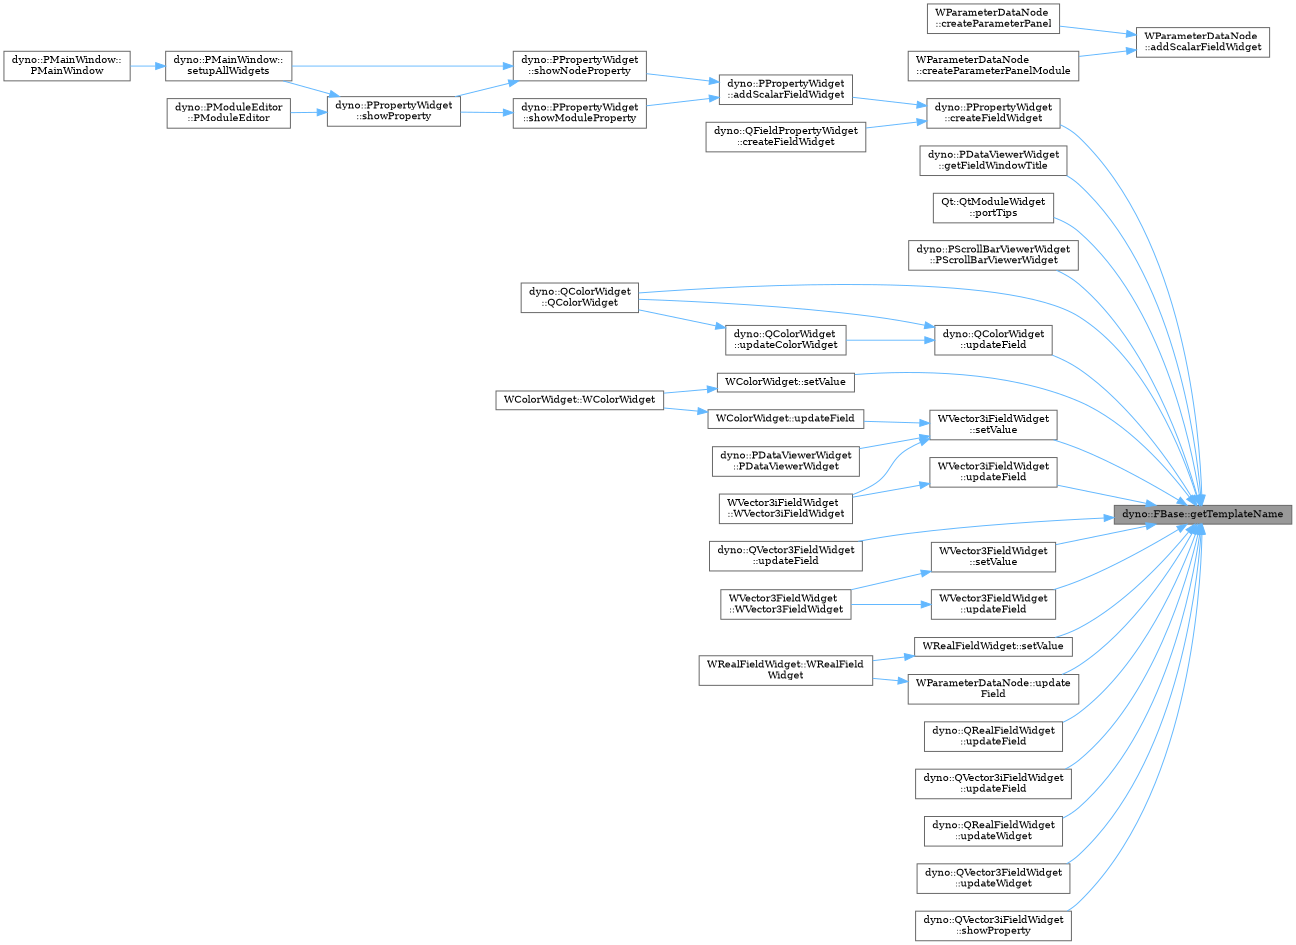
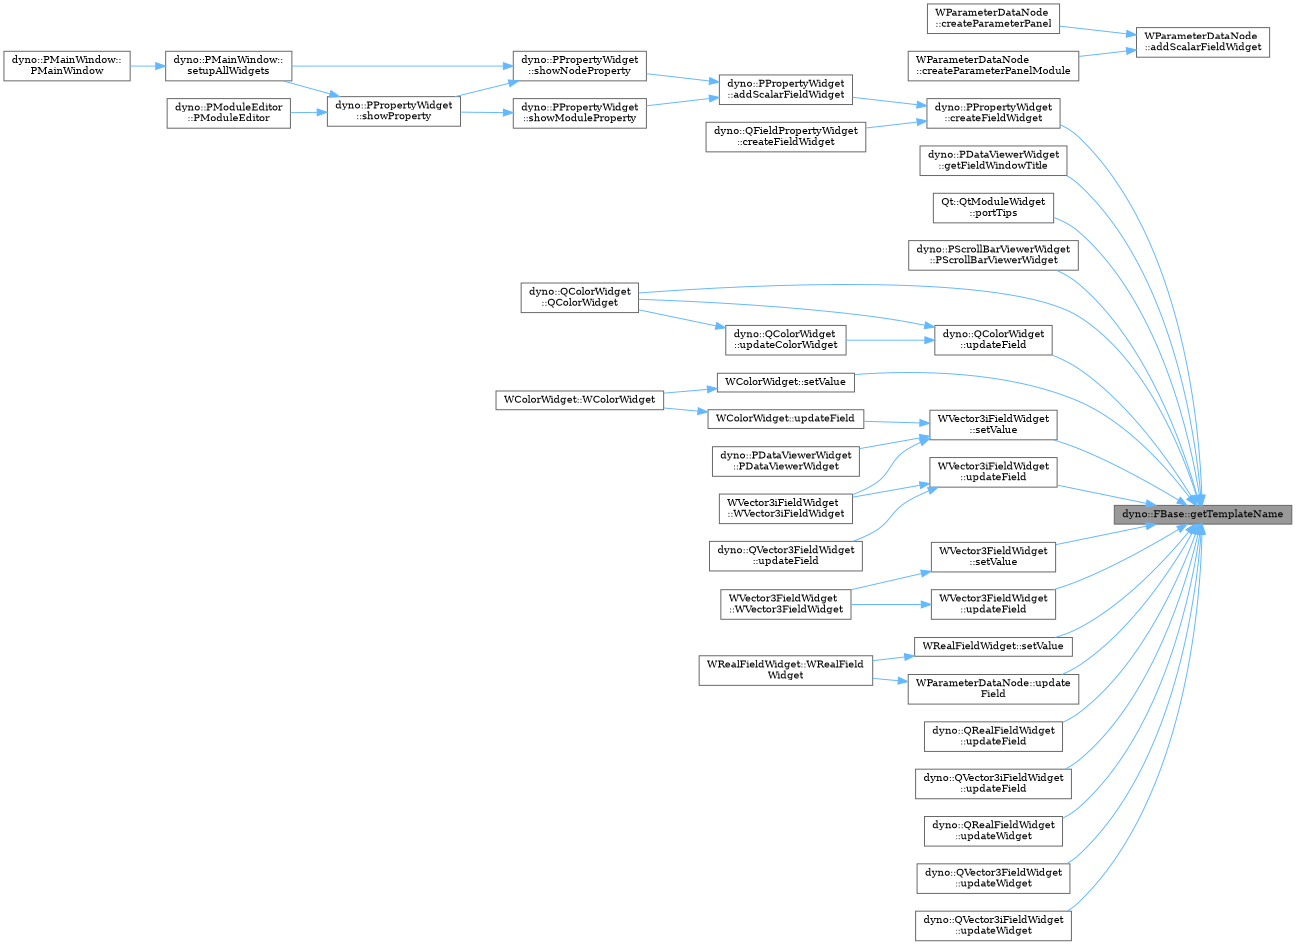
(981, 526) -> (891, 517)
(994, 926) -> (994, 926)
